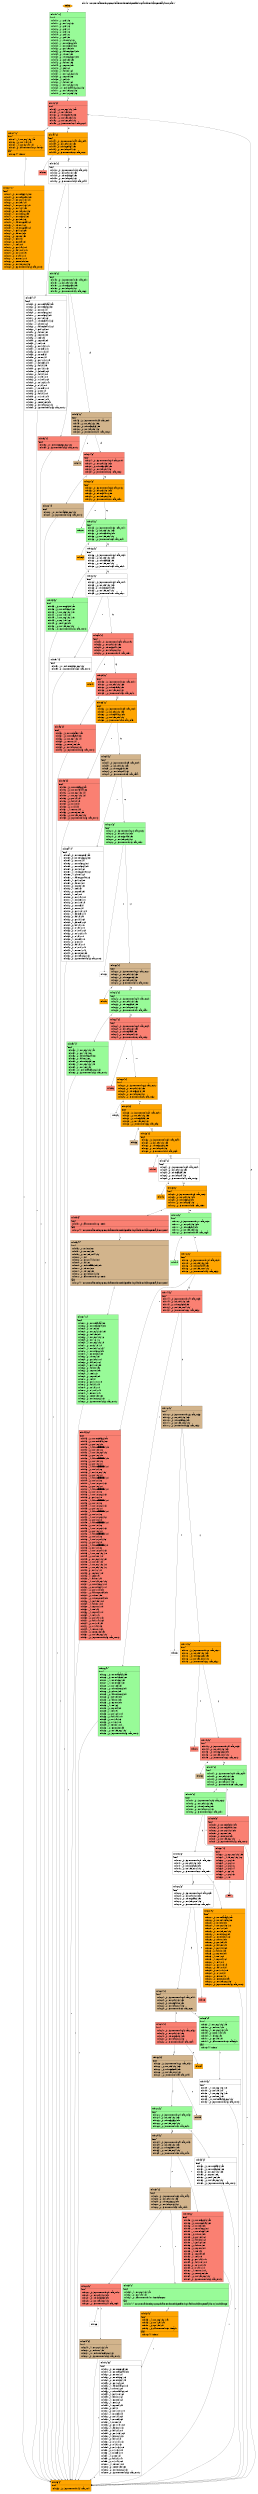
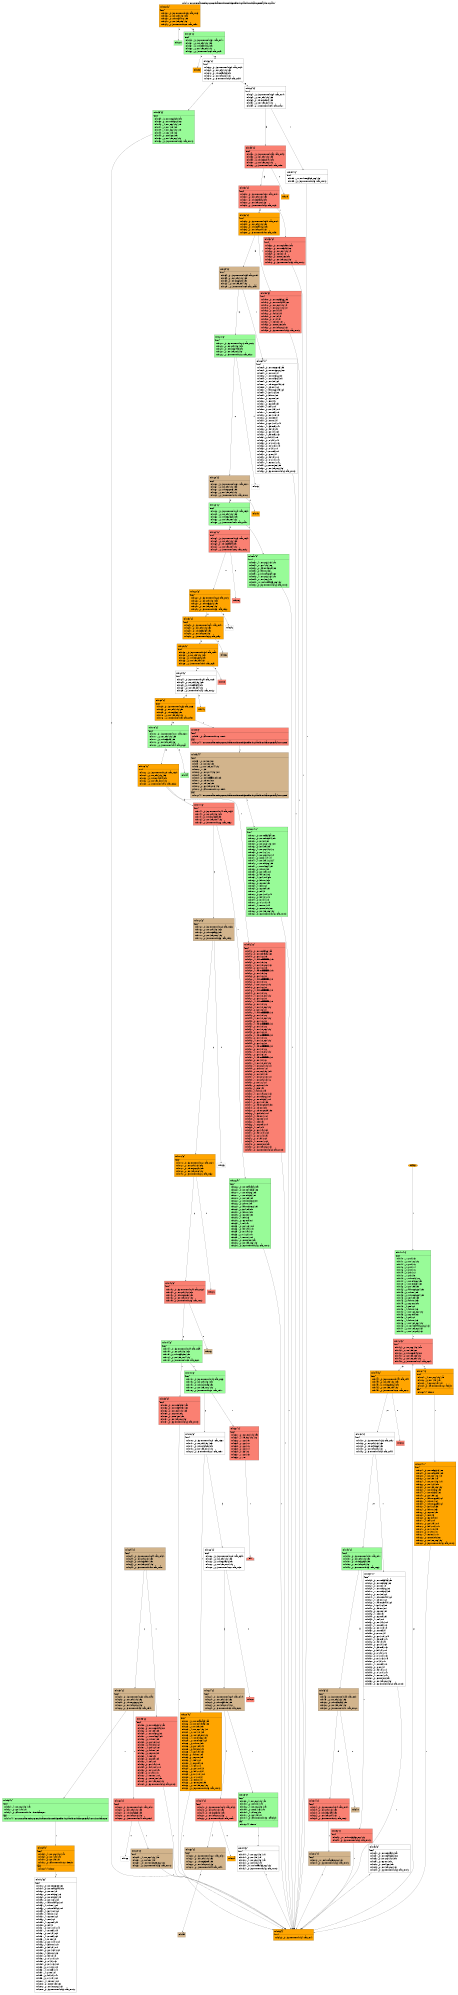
(104, 477) -> none
(172, 2118) -> none
(96, 2475) -> none
